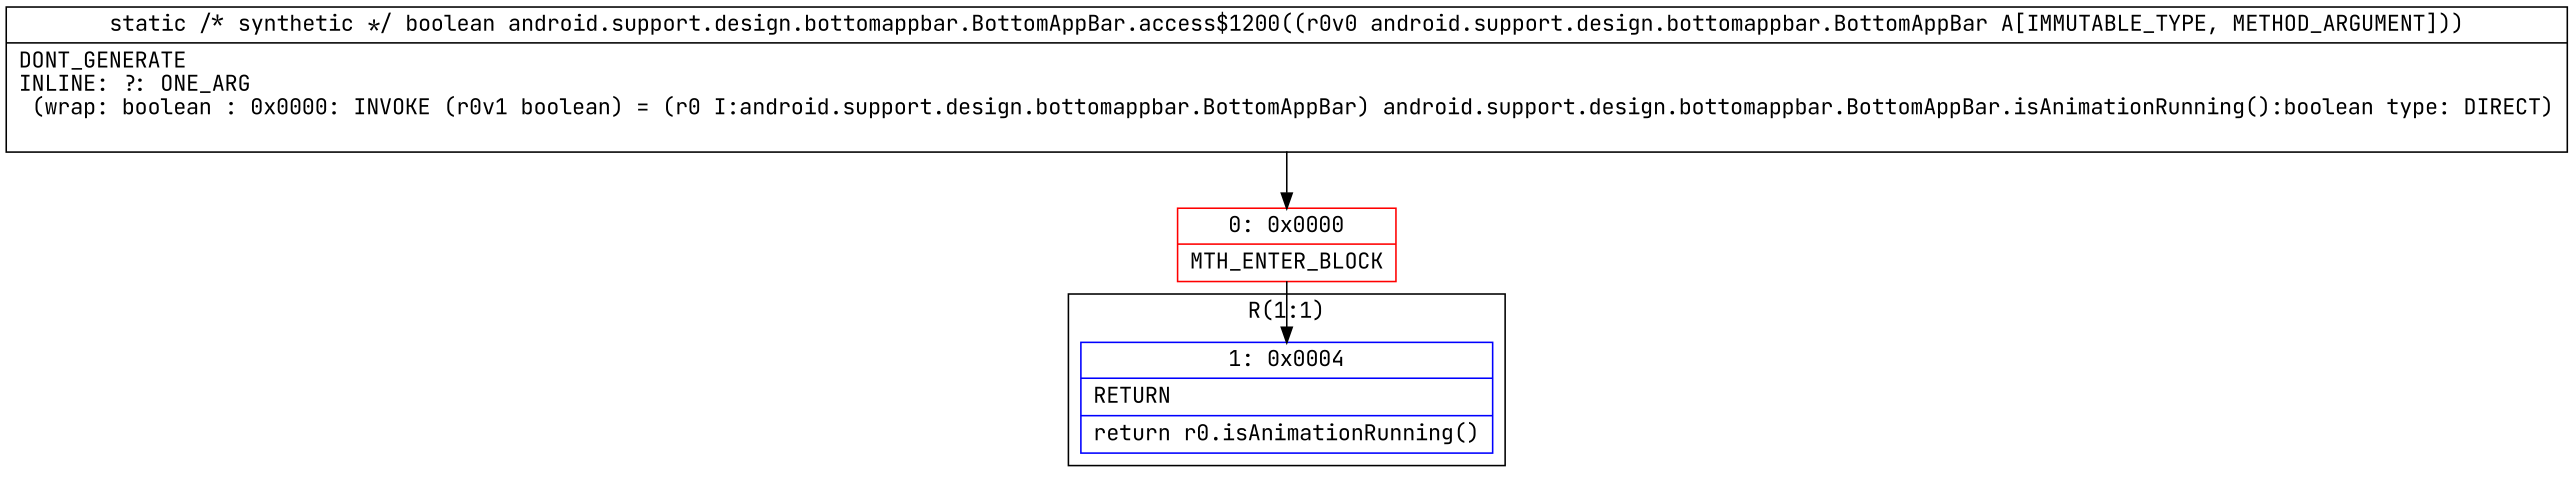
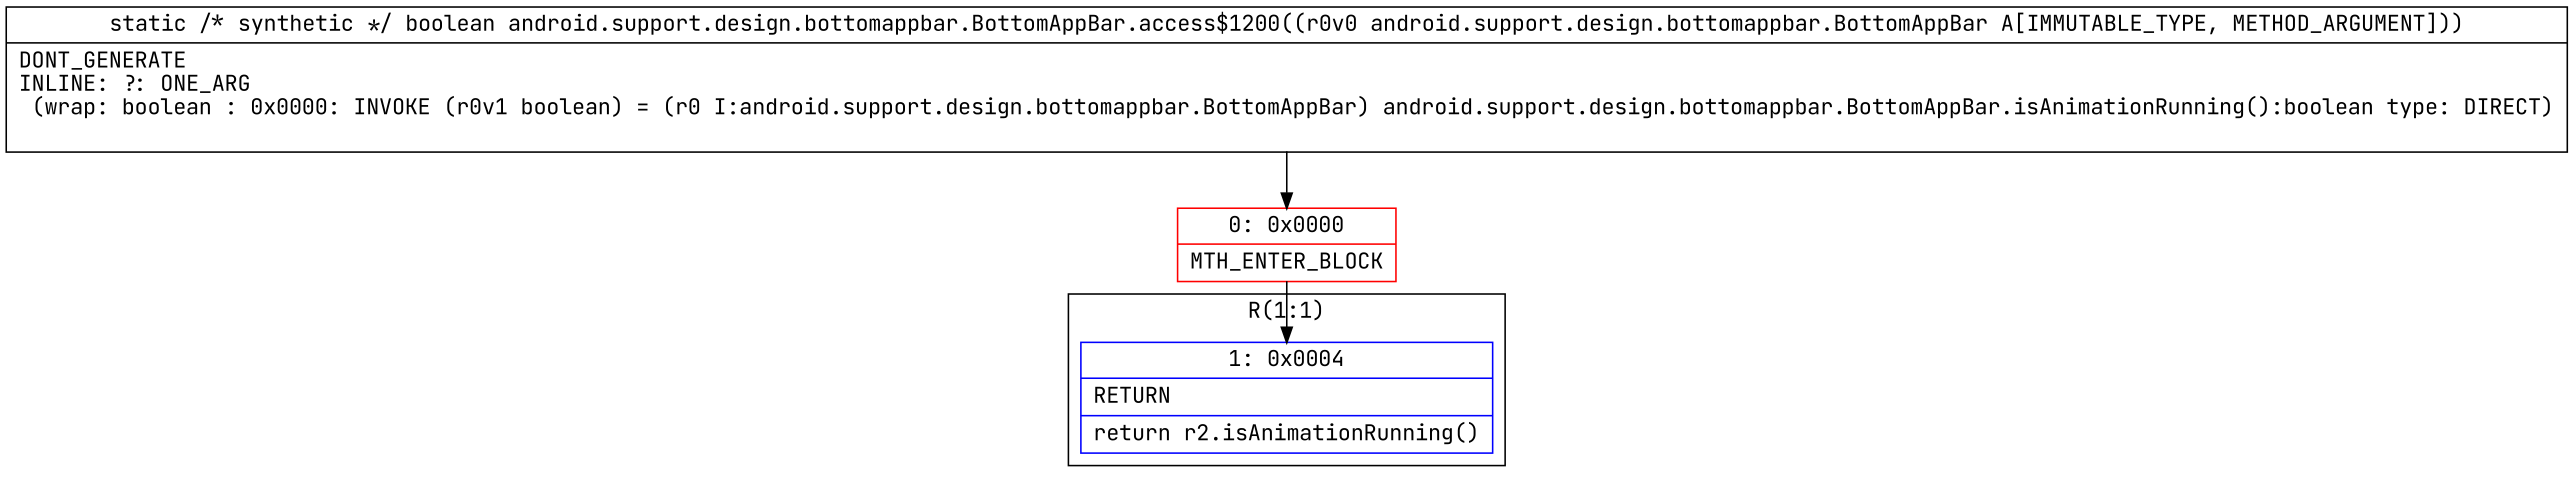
(1287, 434) -> (1287, 434)
